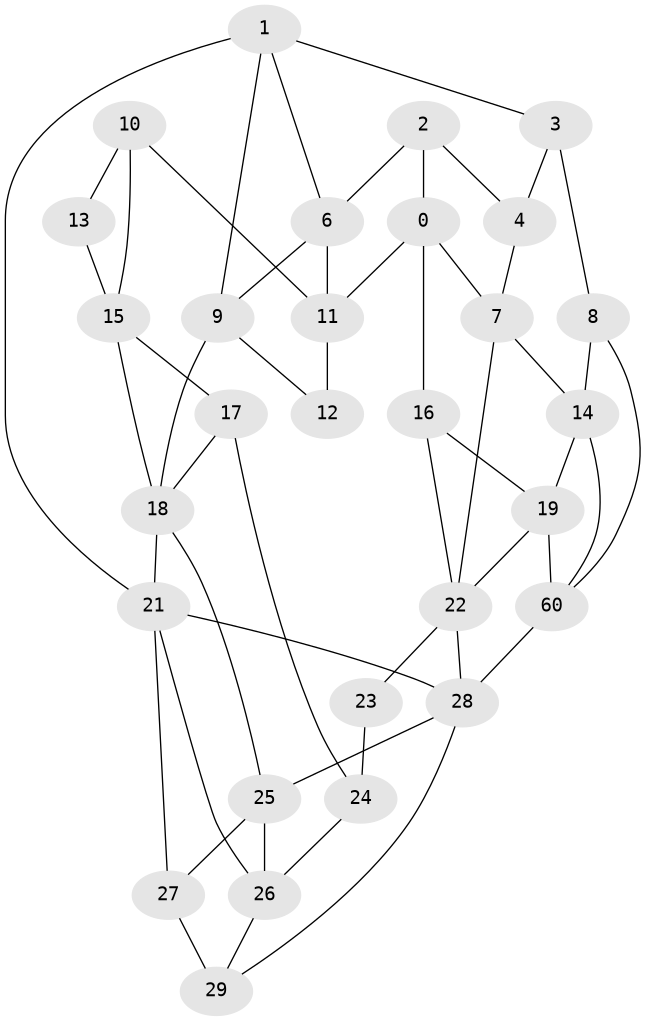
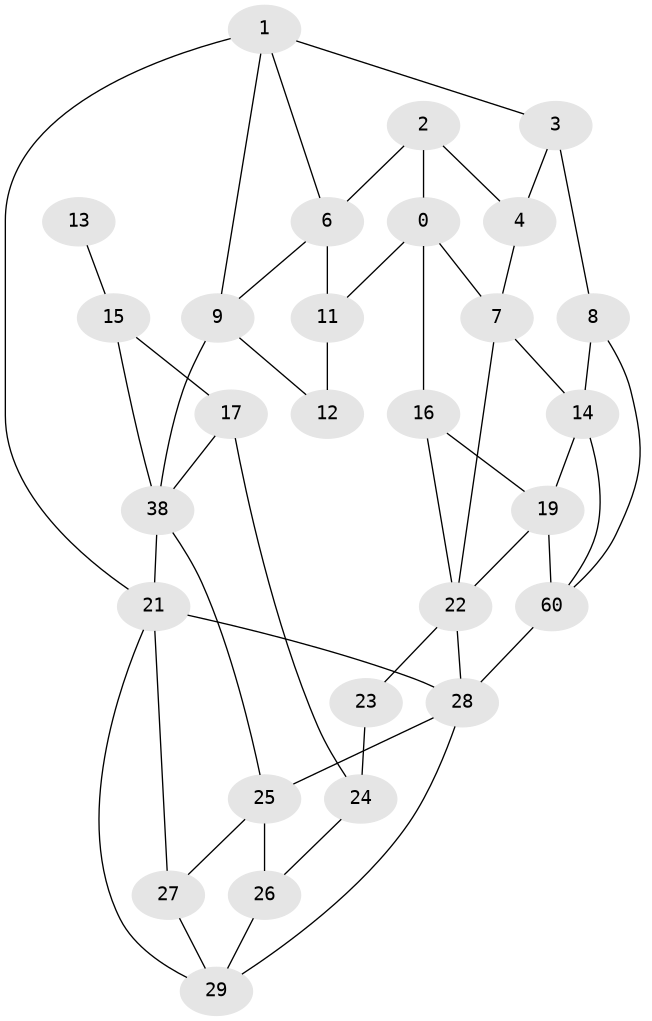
(130, 126) -> none
(158, 510) -> (158, 510)
(195, 756) -> (100, 818)
